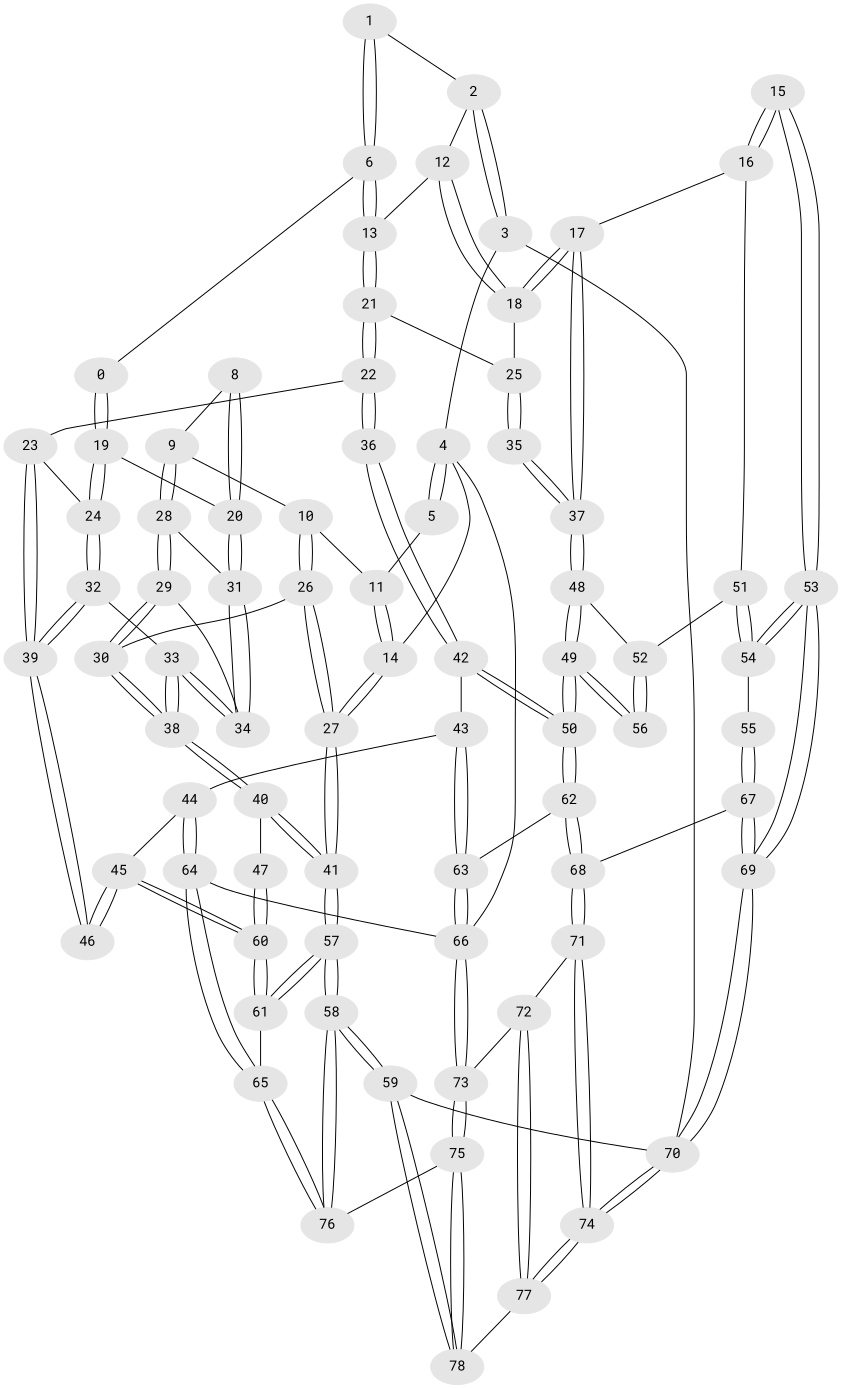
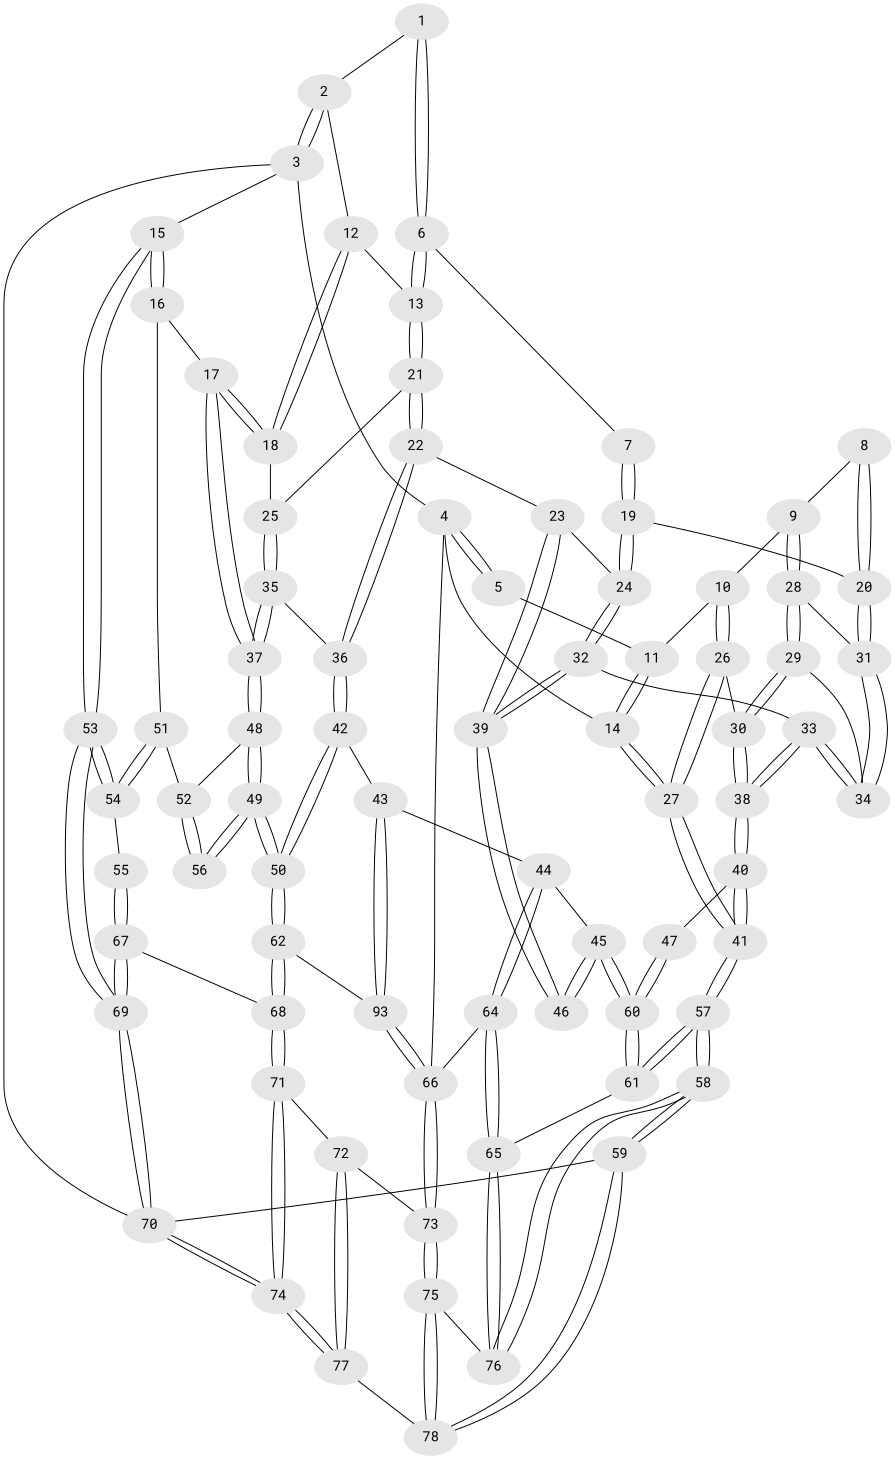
none -> (227, 199)
(101, 376) -> (628, 446)
none -> (305, 623)
(461, 871) -> (381, 1013)
